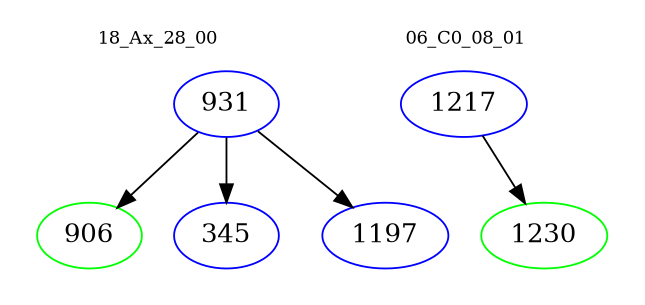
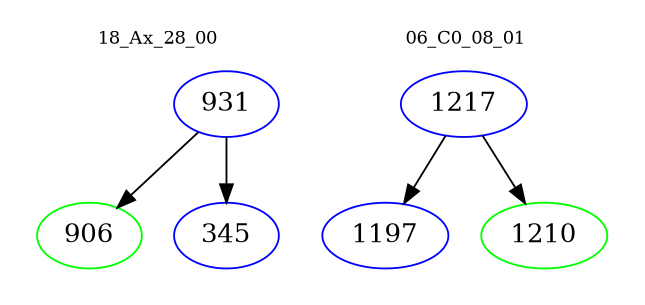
(282, 151) -> (430, 162)
(544, 236) -> (544, 236)
